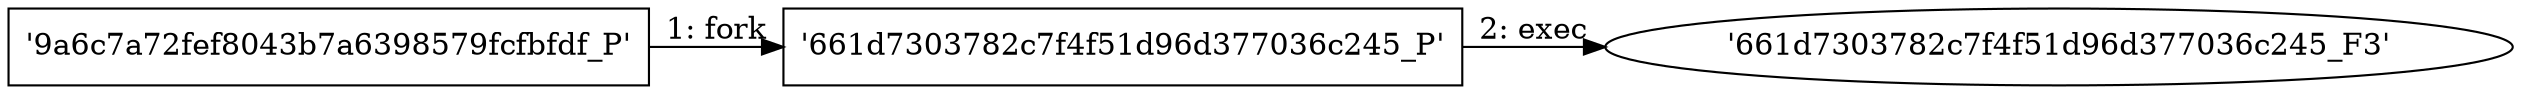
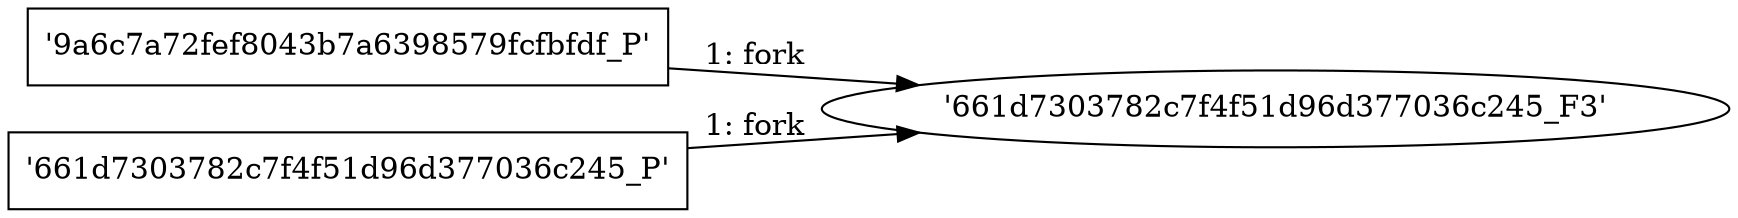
(1534, 31) -> (755, 127)
(705, 47) -> (783, 76)
